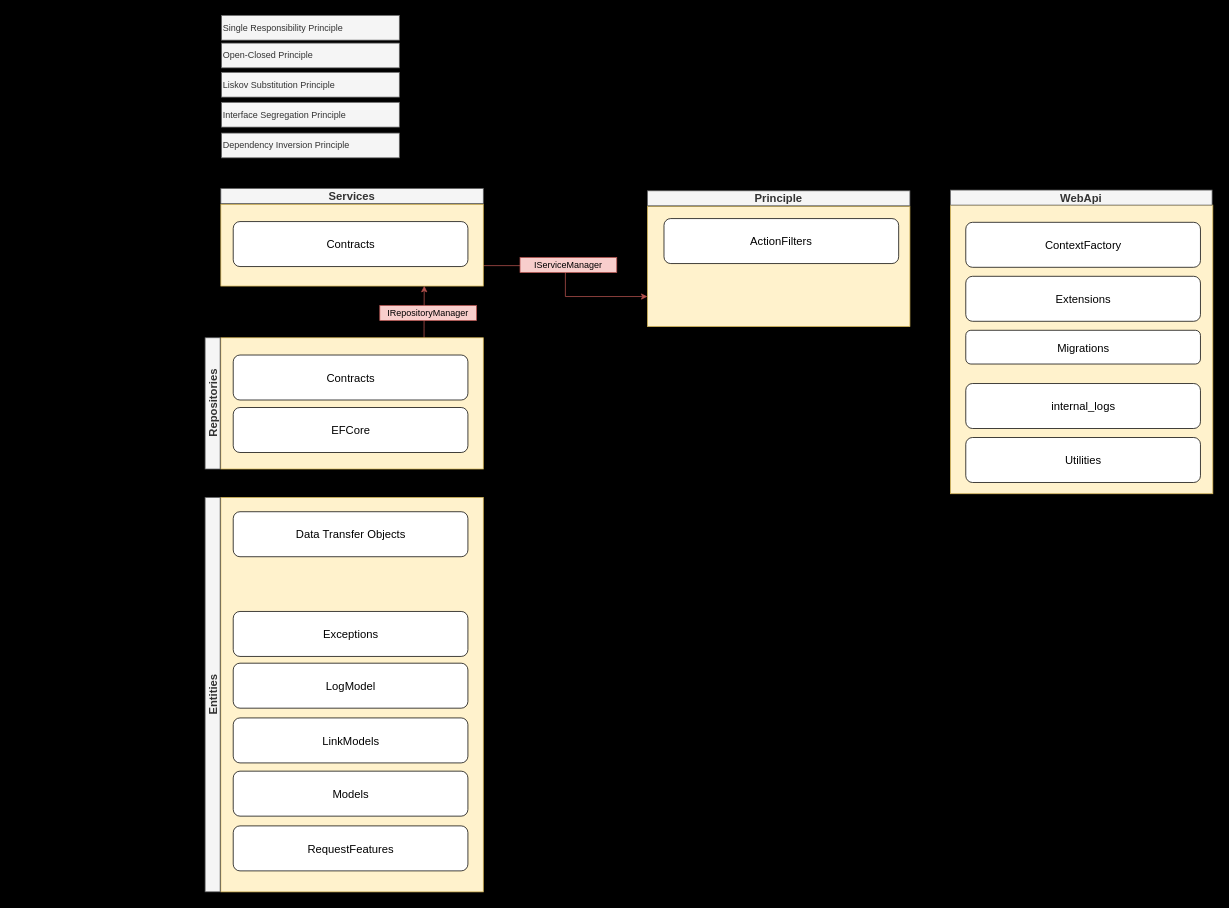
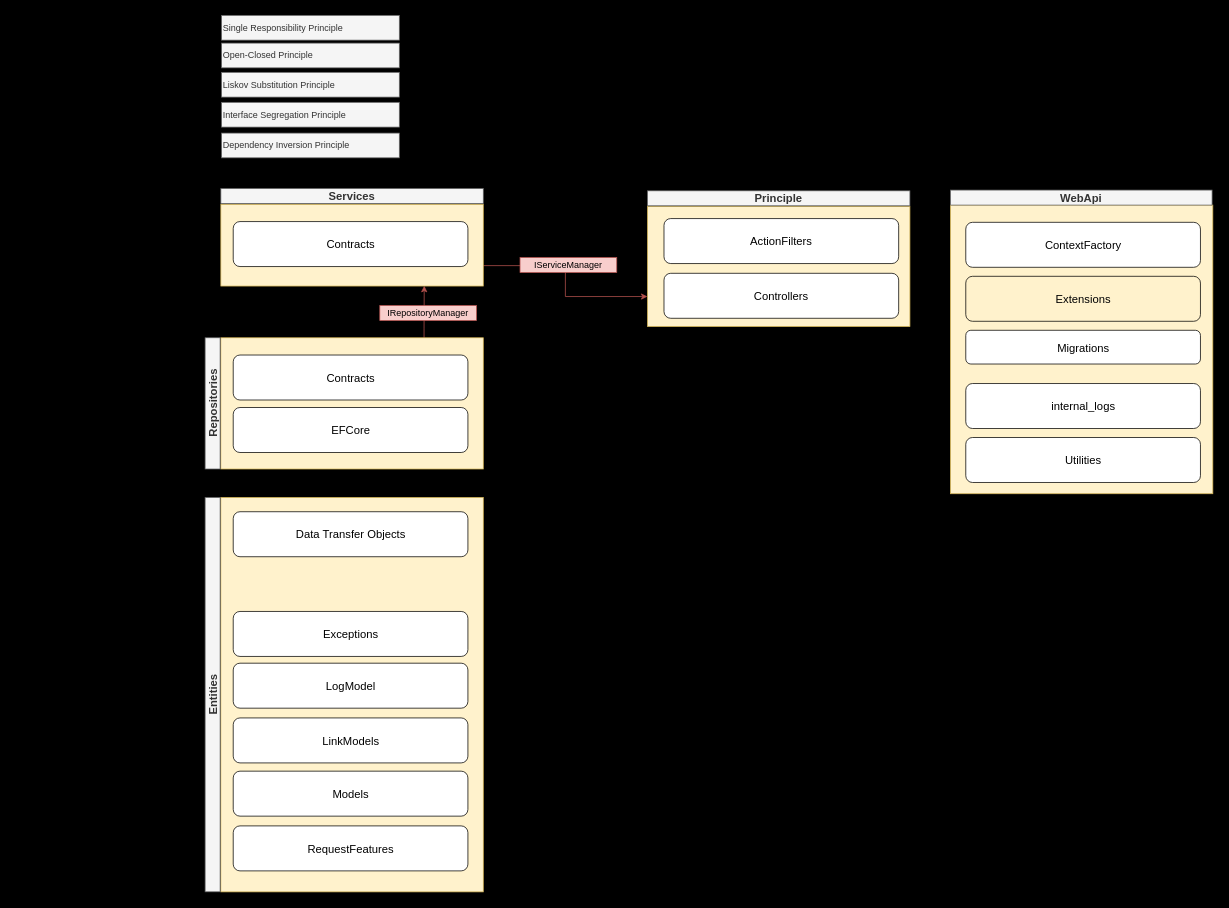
none -> (782, 296)
(1083, 299) -> (1083, 299)
